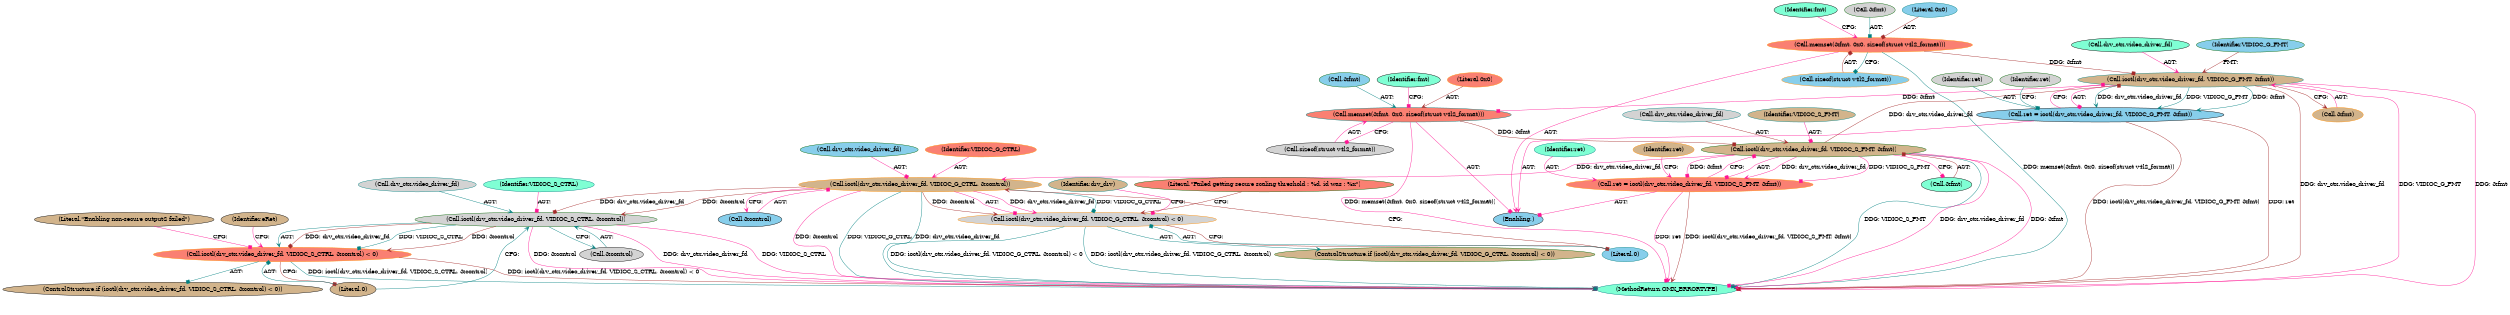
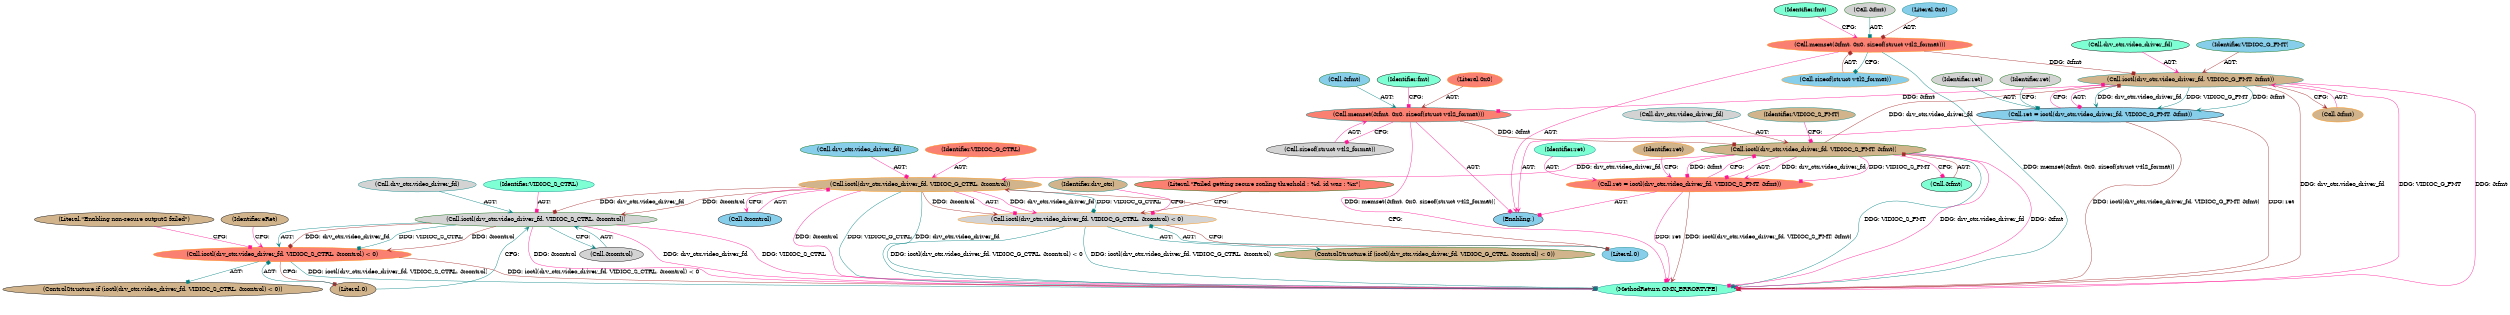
(2232, 62) -> (2232, 62)
(1816, 132) -> (1816, 132)
(1088, 185) -> (1088, 185)
